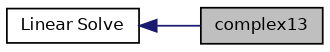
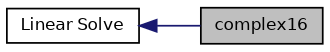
(262, 26) -> (262, 26)
